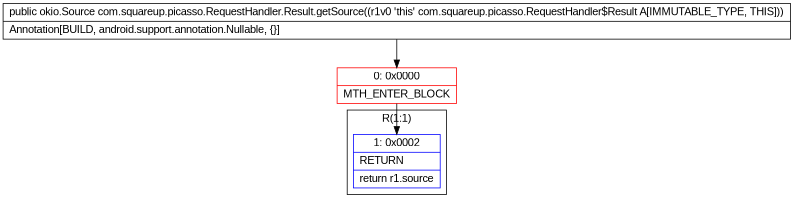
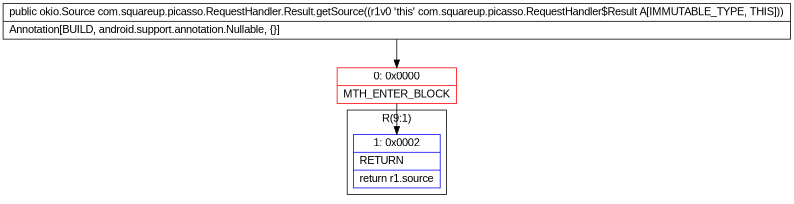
(397, 119) -> (397, 119)
